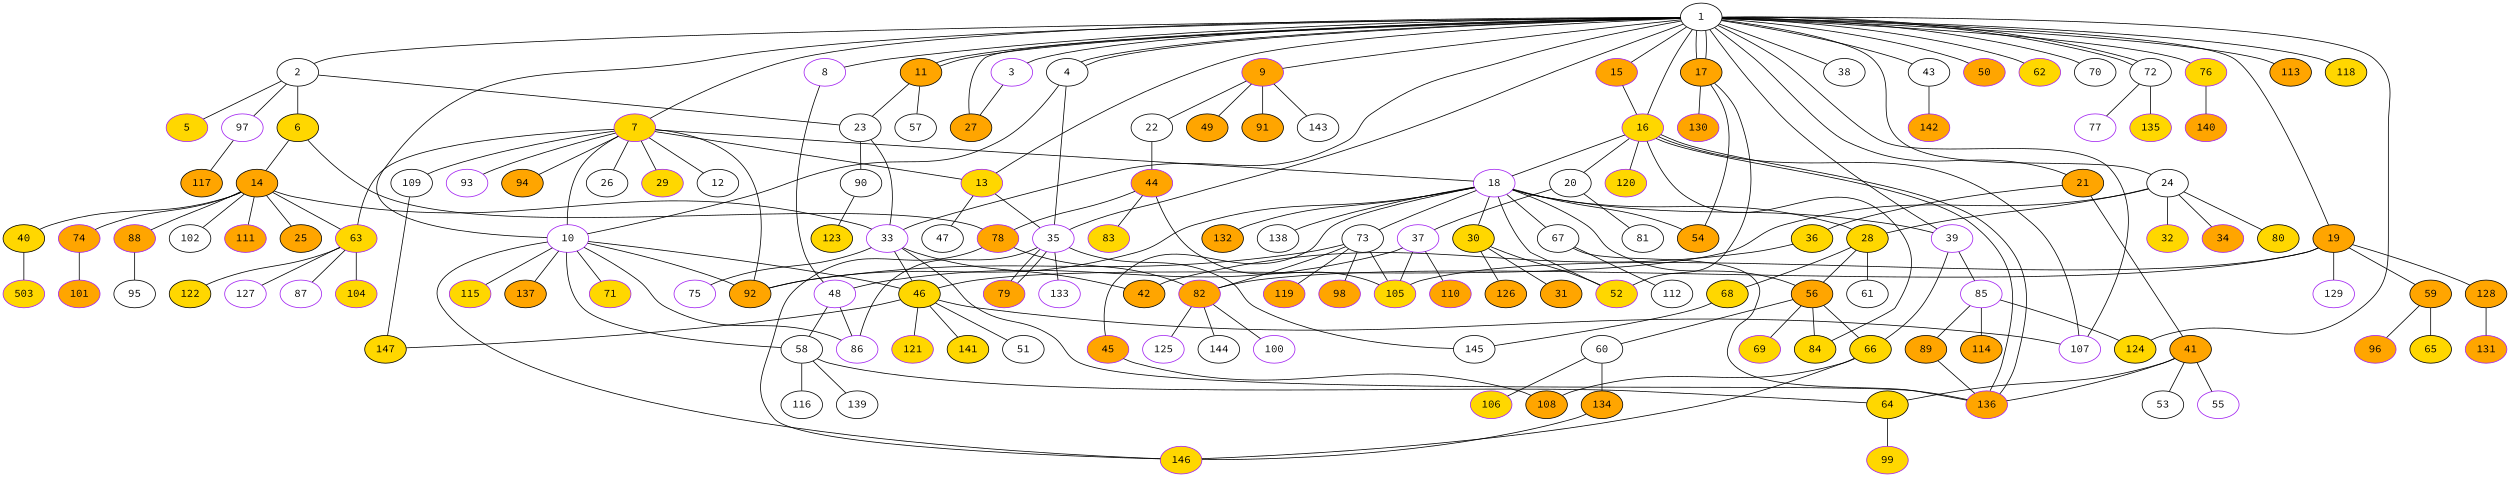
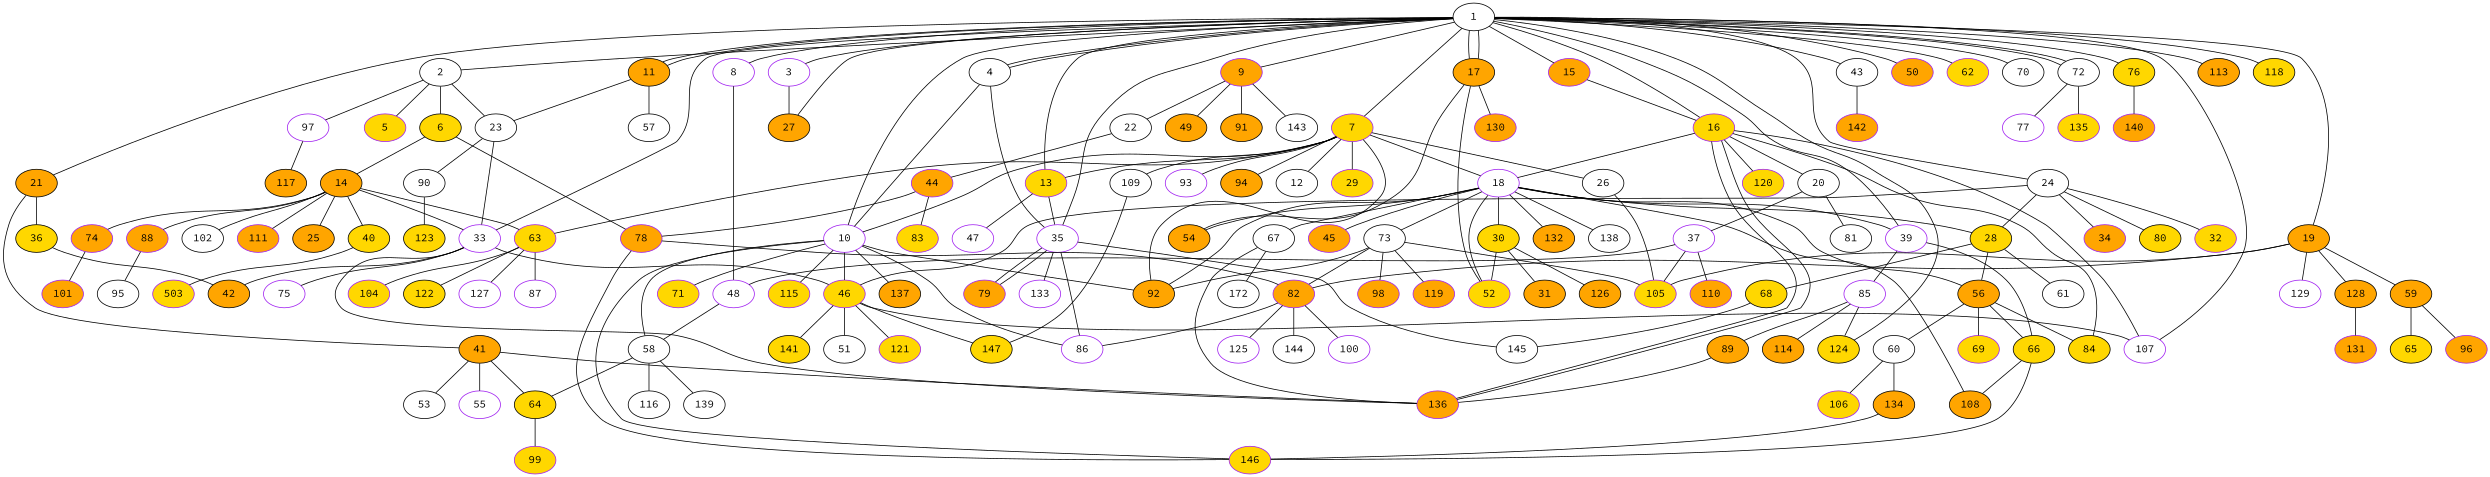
(1844, 72) -> none
(2206, 72) -> (2134, 72)
(943, 239) -> (973, 239)
(1192, 250) -> (1641, 234)
(919, 294) -> (844, 294)
(1672, 294) -> (1238, 294)
(846, 322) -> (1209, 324)
(1327, 377) -> (1748, 234)
